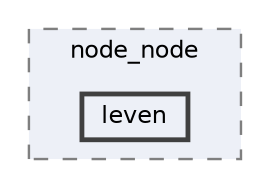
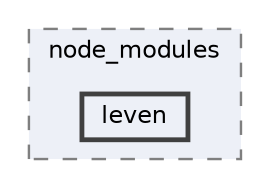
(135, 52) -> (135, 52)
